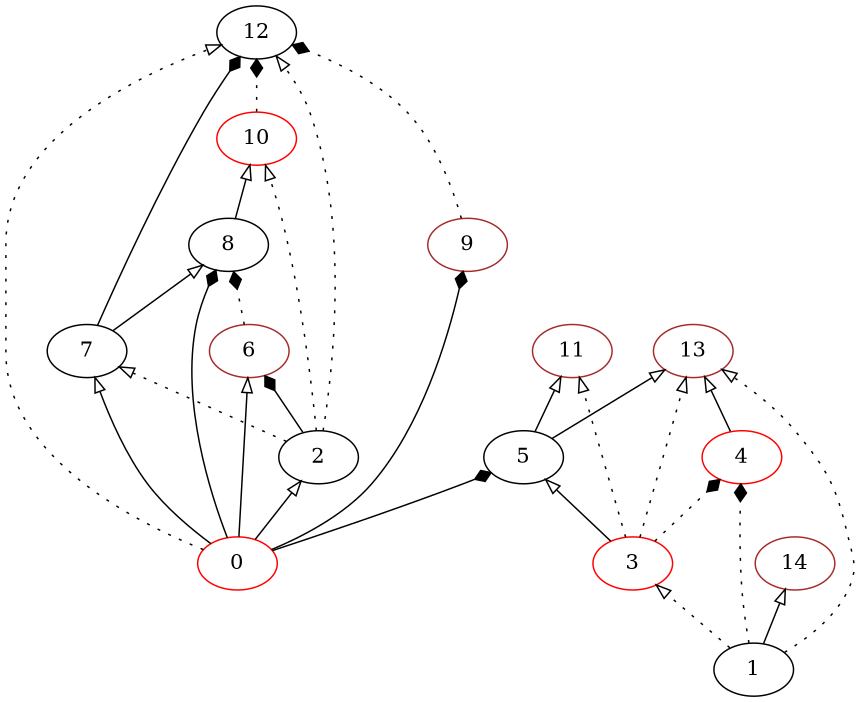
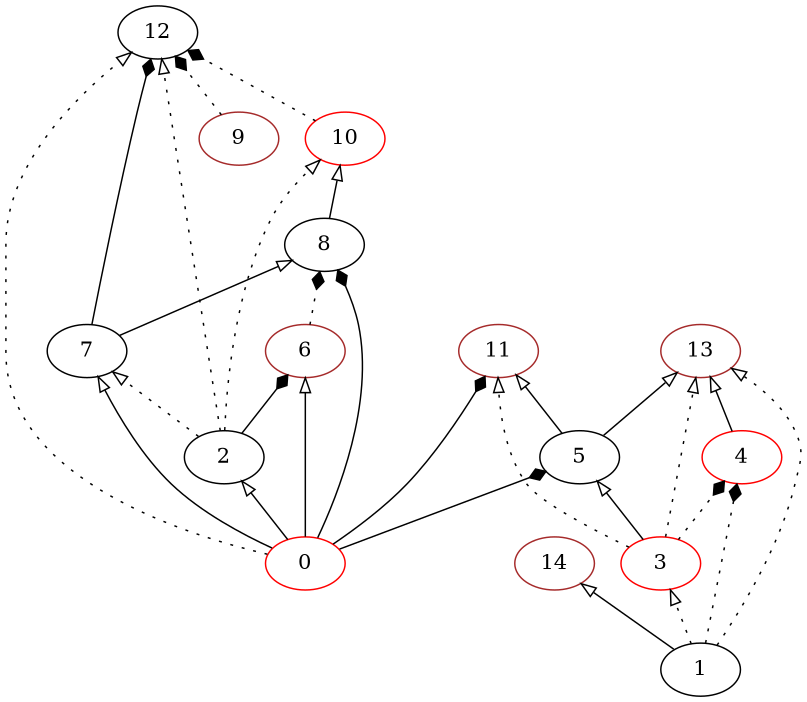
(399, 445) -> (414, 477)
